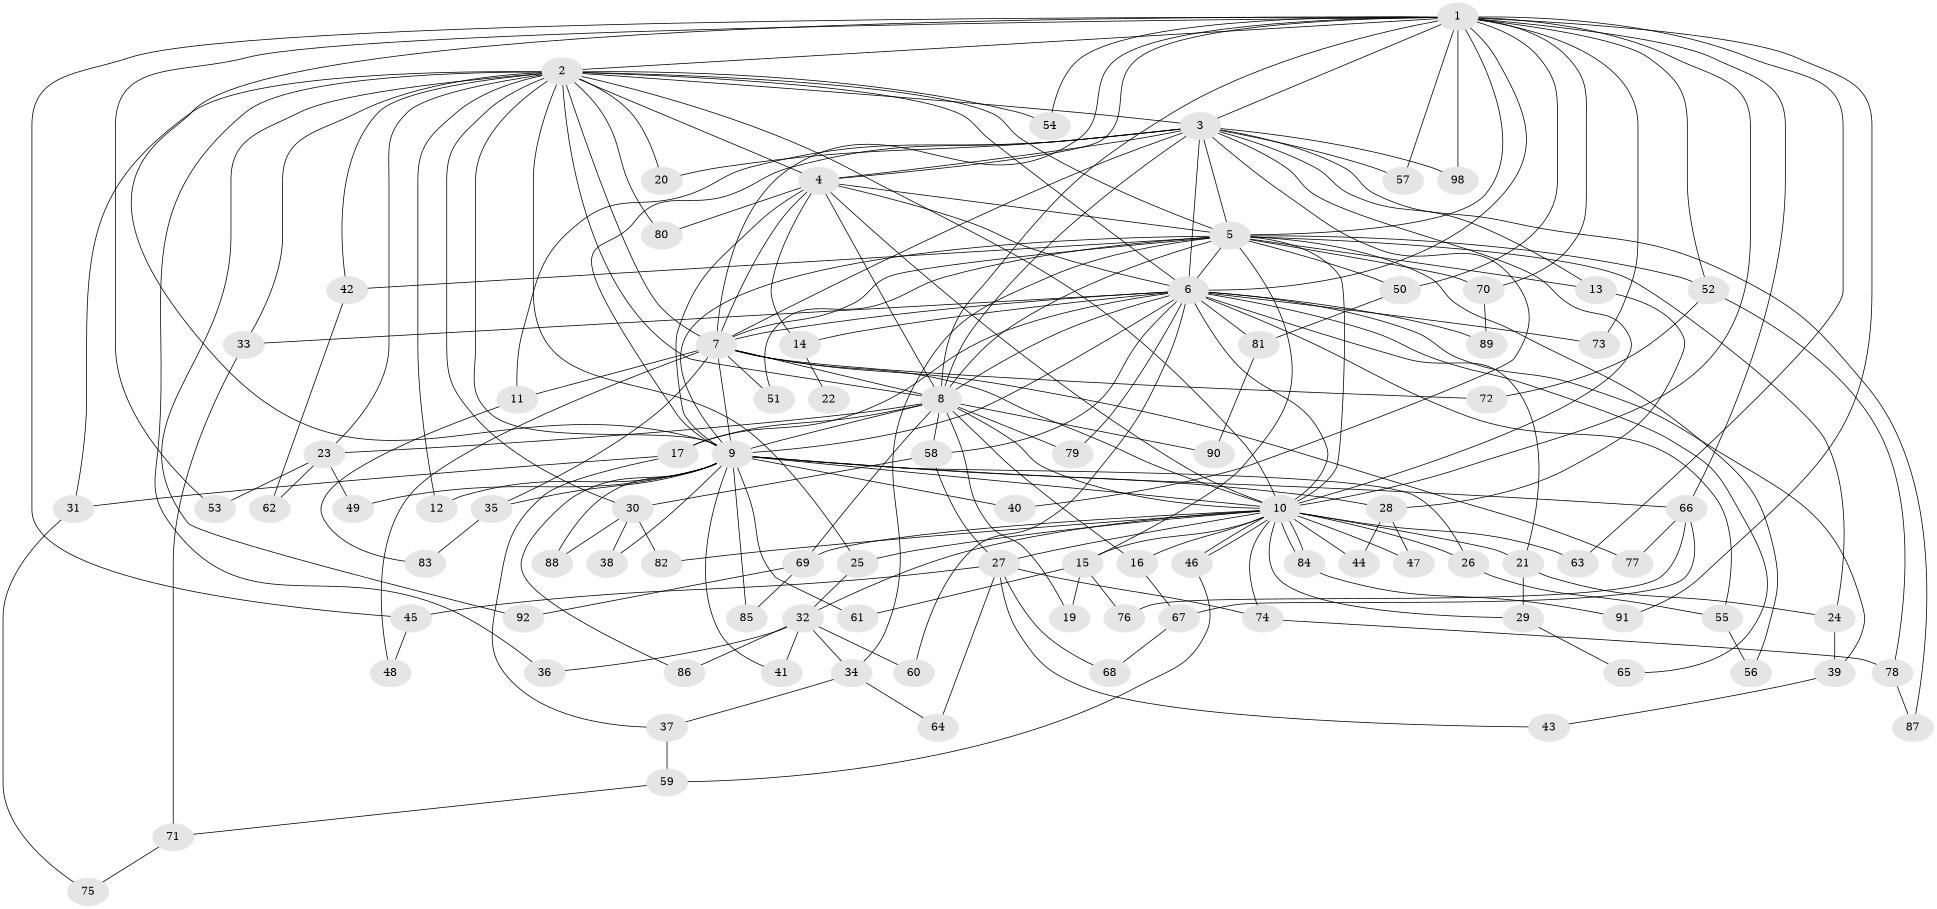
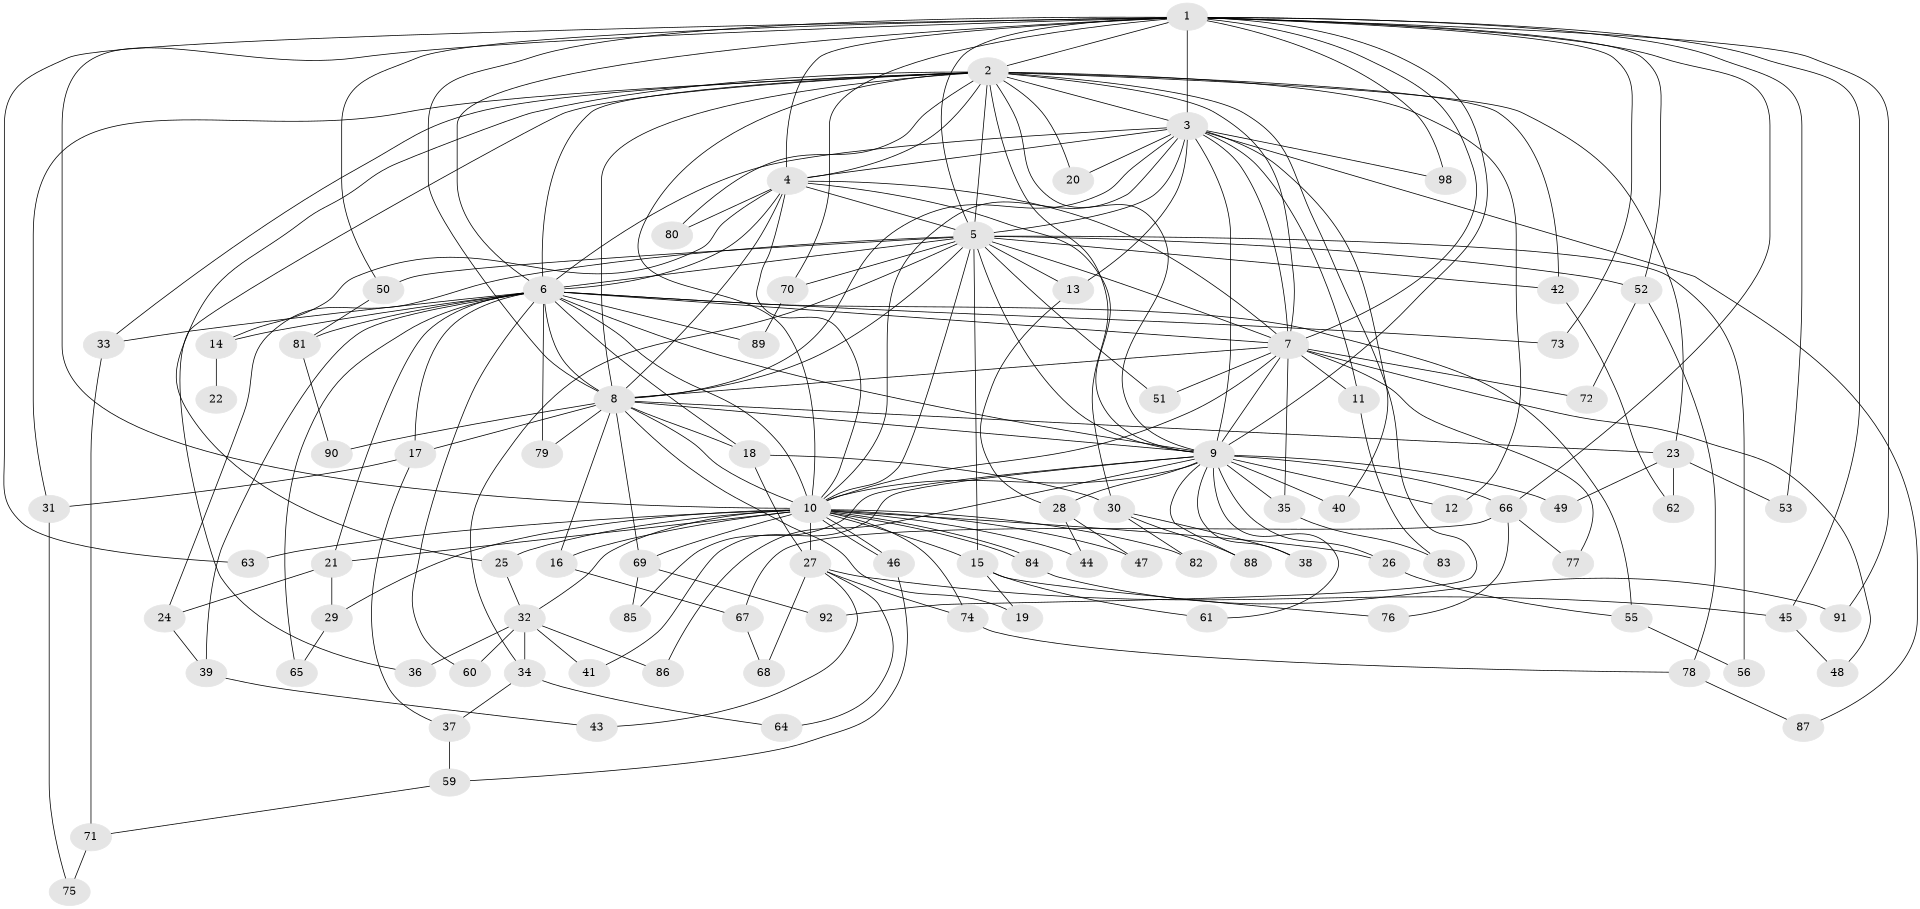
(1050, 126) -> none
(1403, 181) -> none
(931, 454) -> (750, 454)
